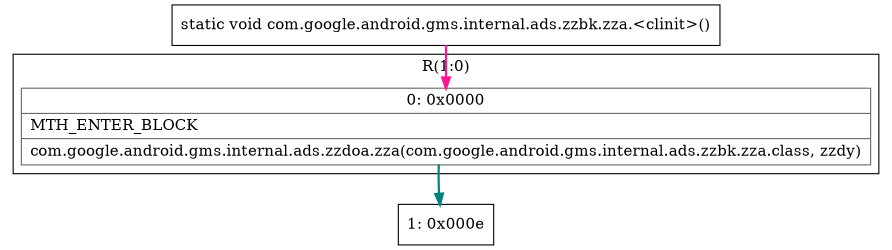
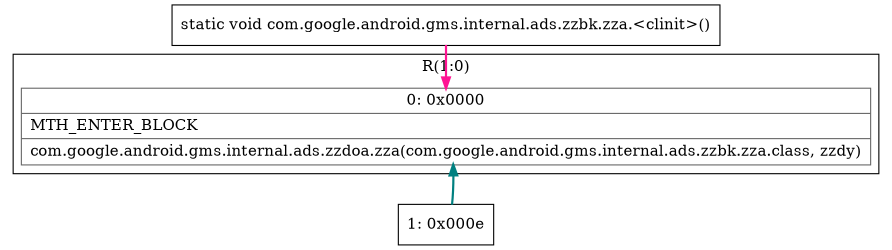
(439, 181) -> (453, 190)
